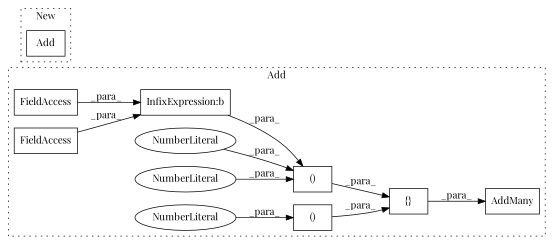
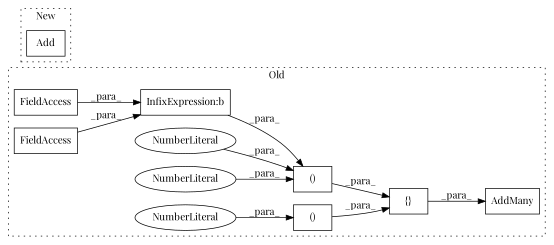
(277, 76) -> (277, 76)
